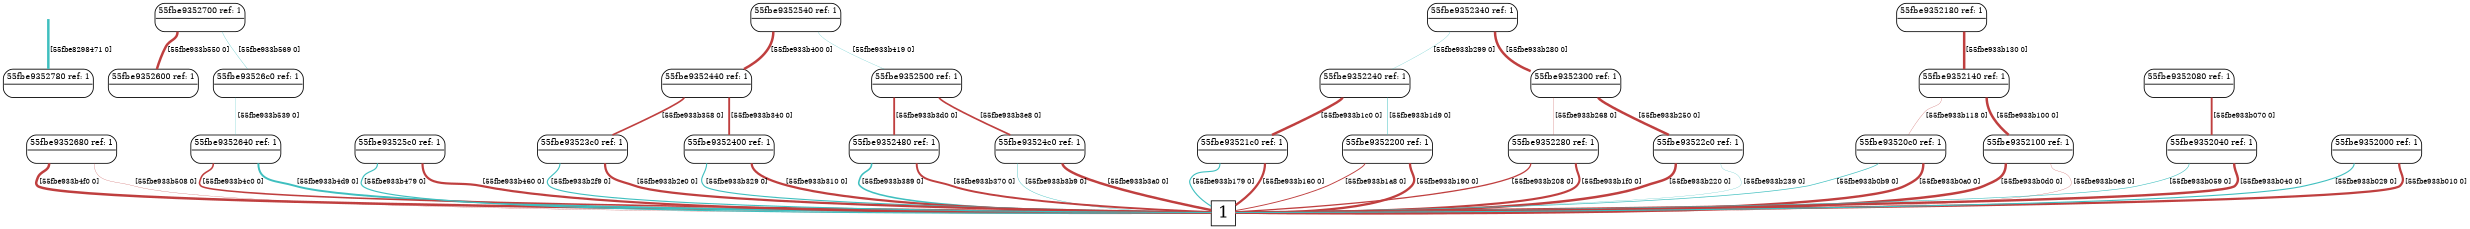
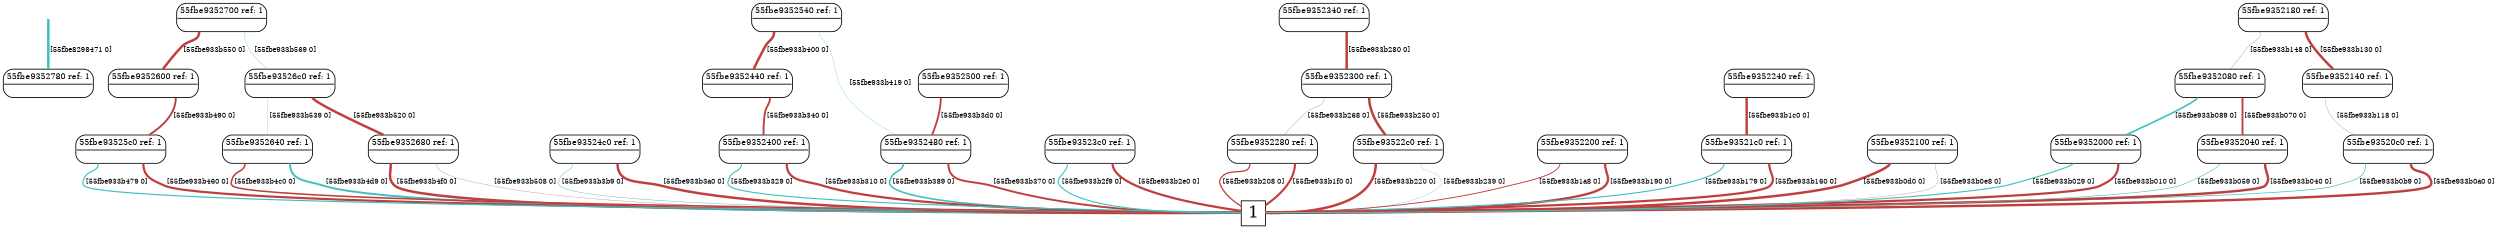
none -> (2246, 50)
(849, 53) -> (844, 93)
(1423, 53) -> none
(1388, 116) -> none
none -> (347, 118)
(649, 118) -> none
(974, 118) -> none
(1994, 118) -> none
none -> (2163, 118)
none -> (167, 119)
